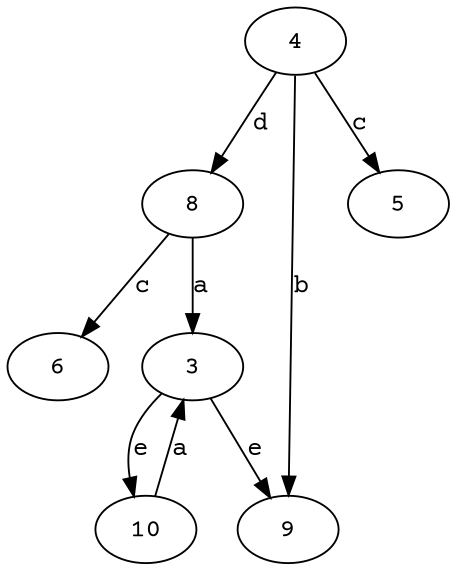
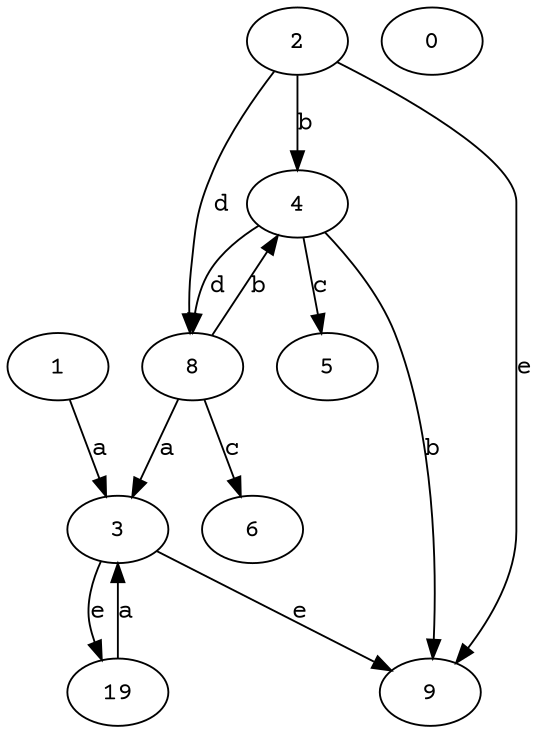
none -> (297, 41)
none -> (432, 41)
none -> (240, 293)
none -> (58, 367)
(146, 529) -> (118, 692)
